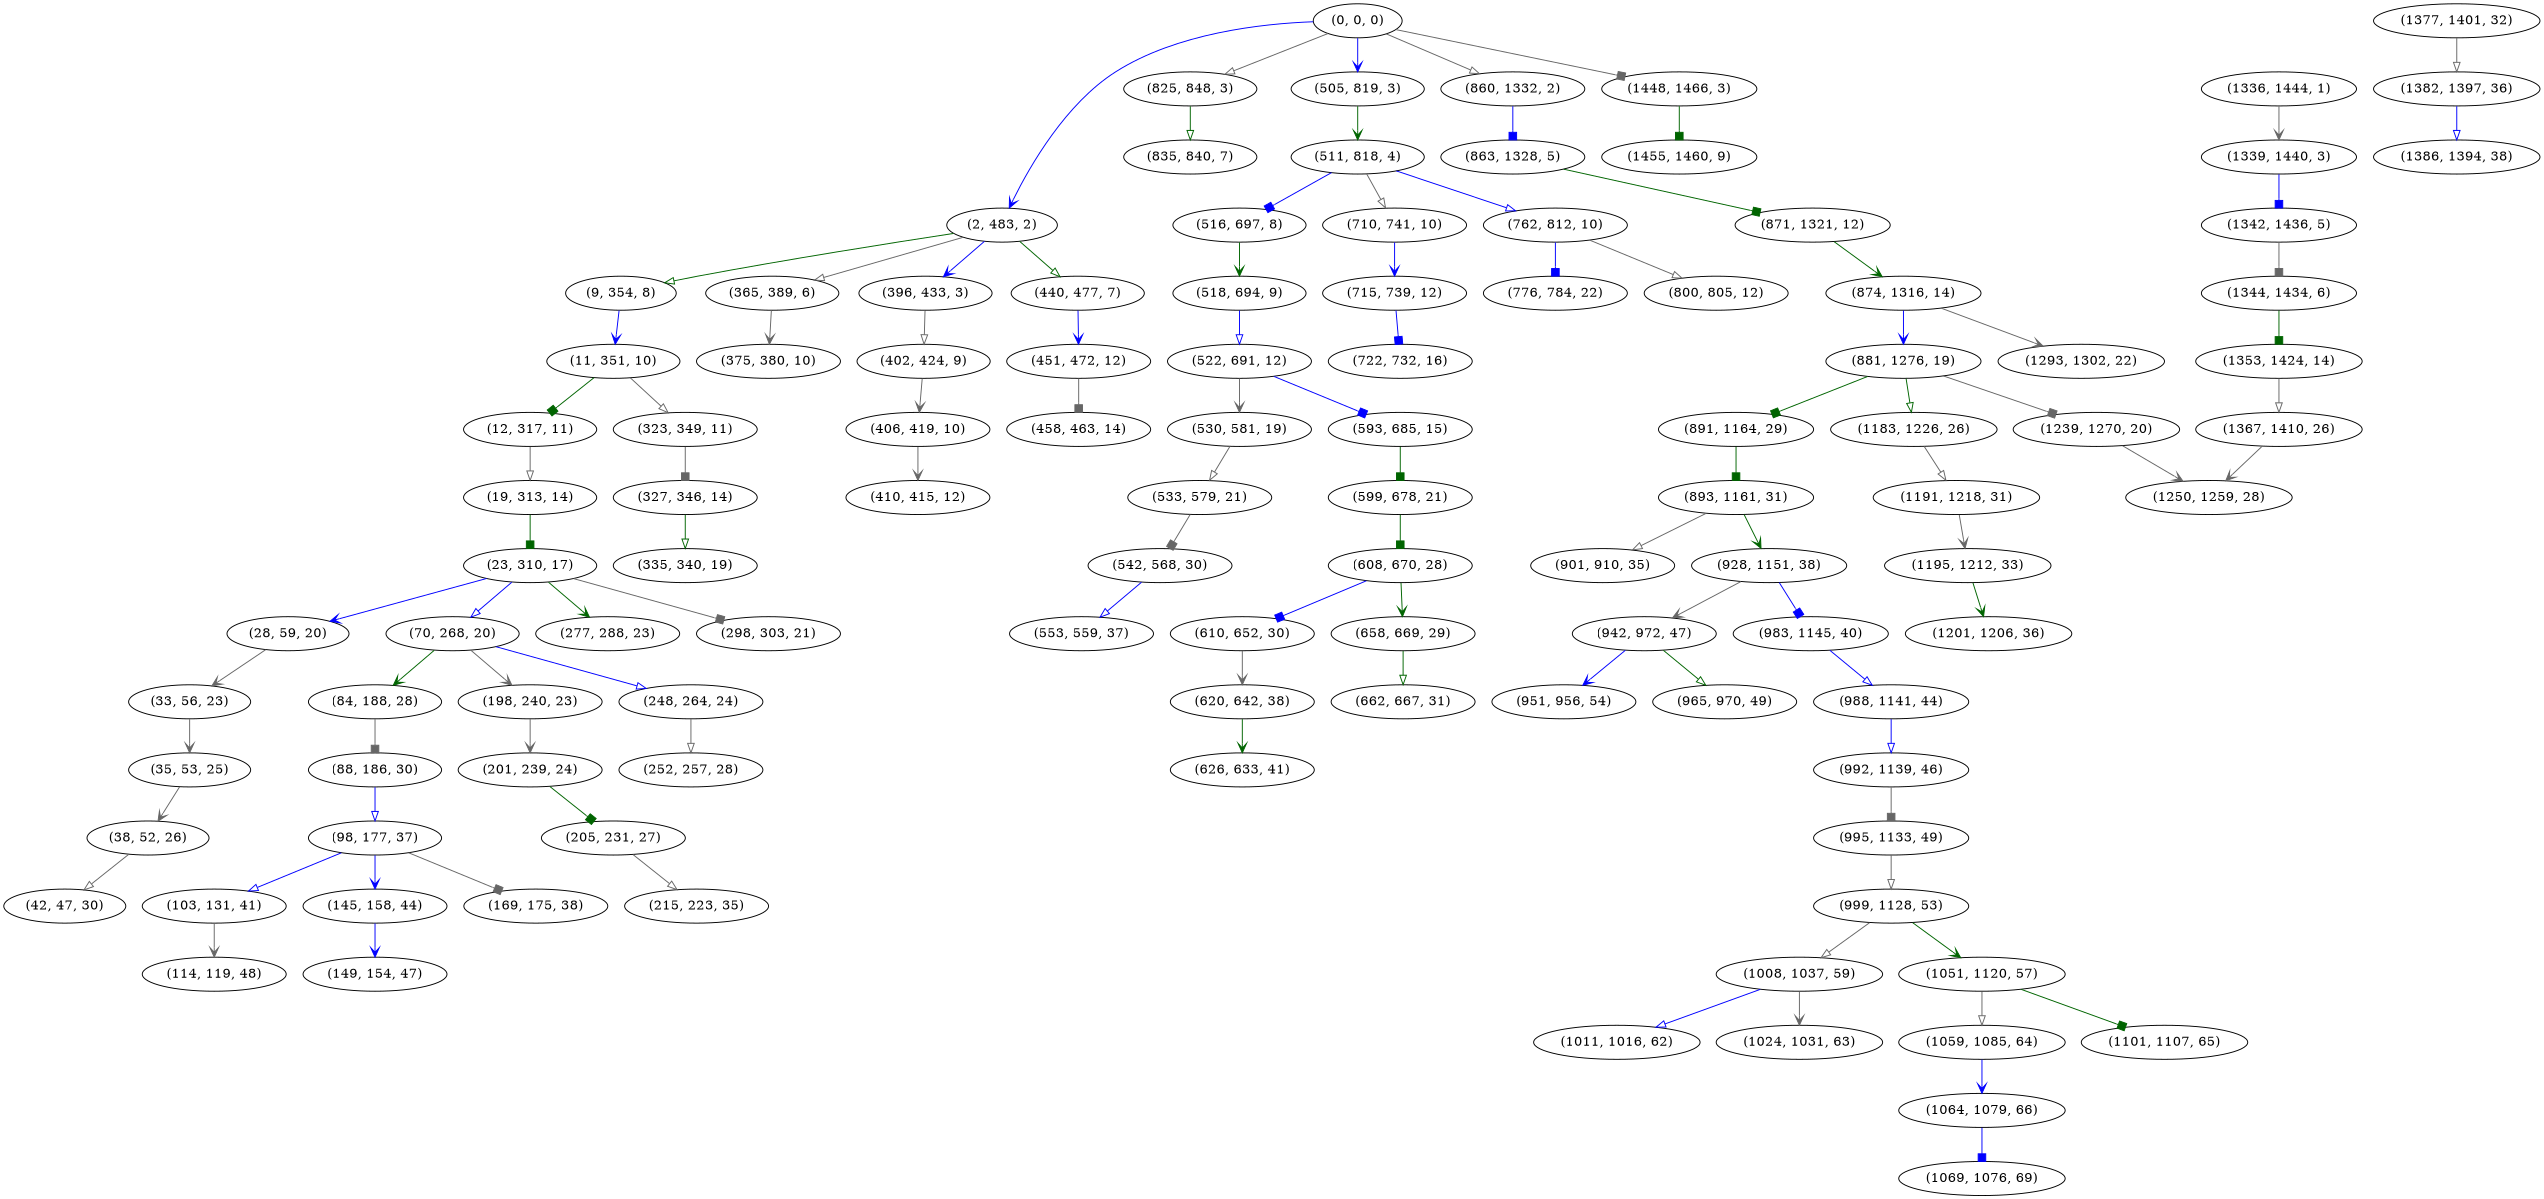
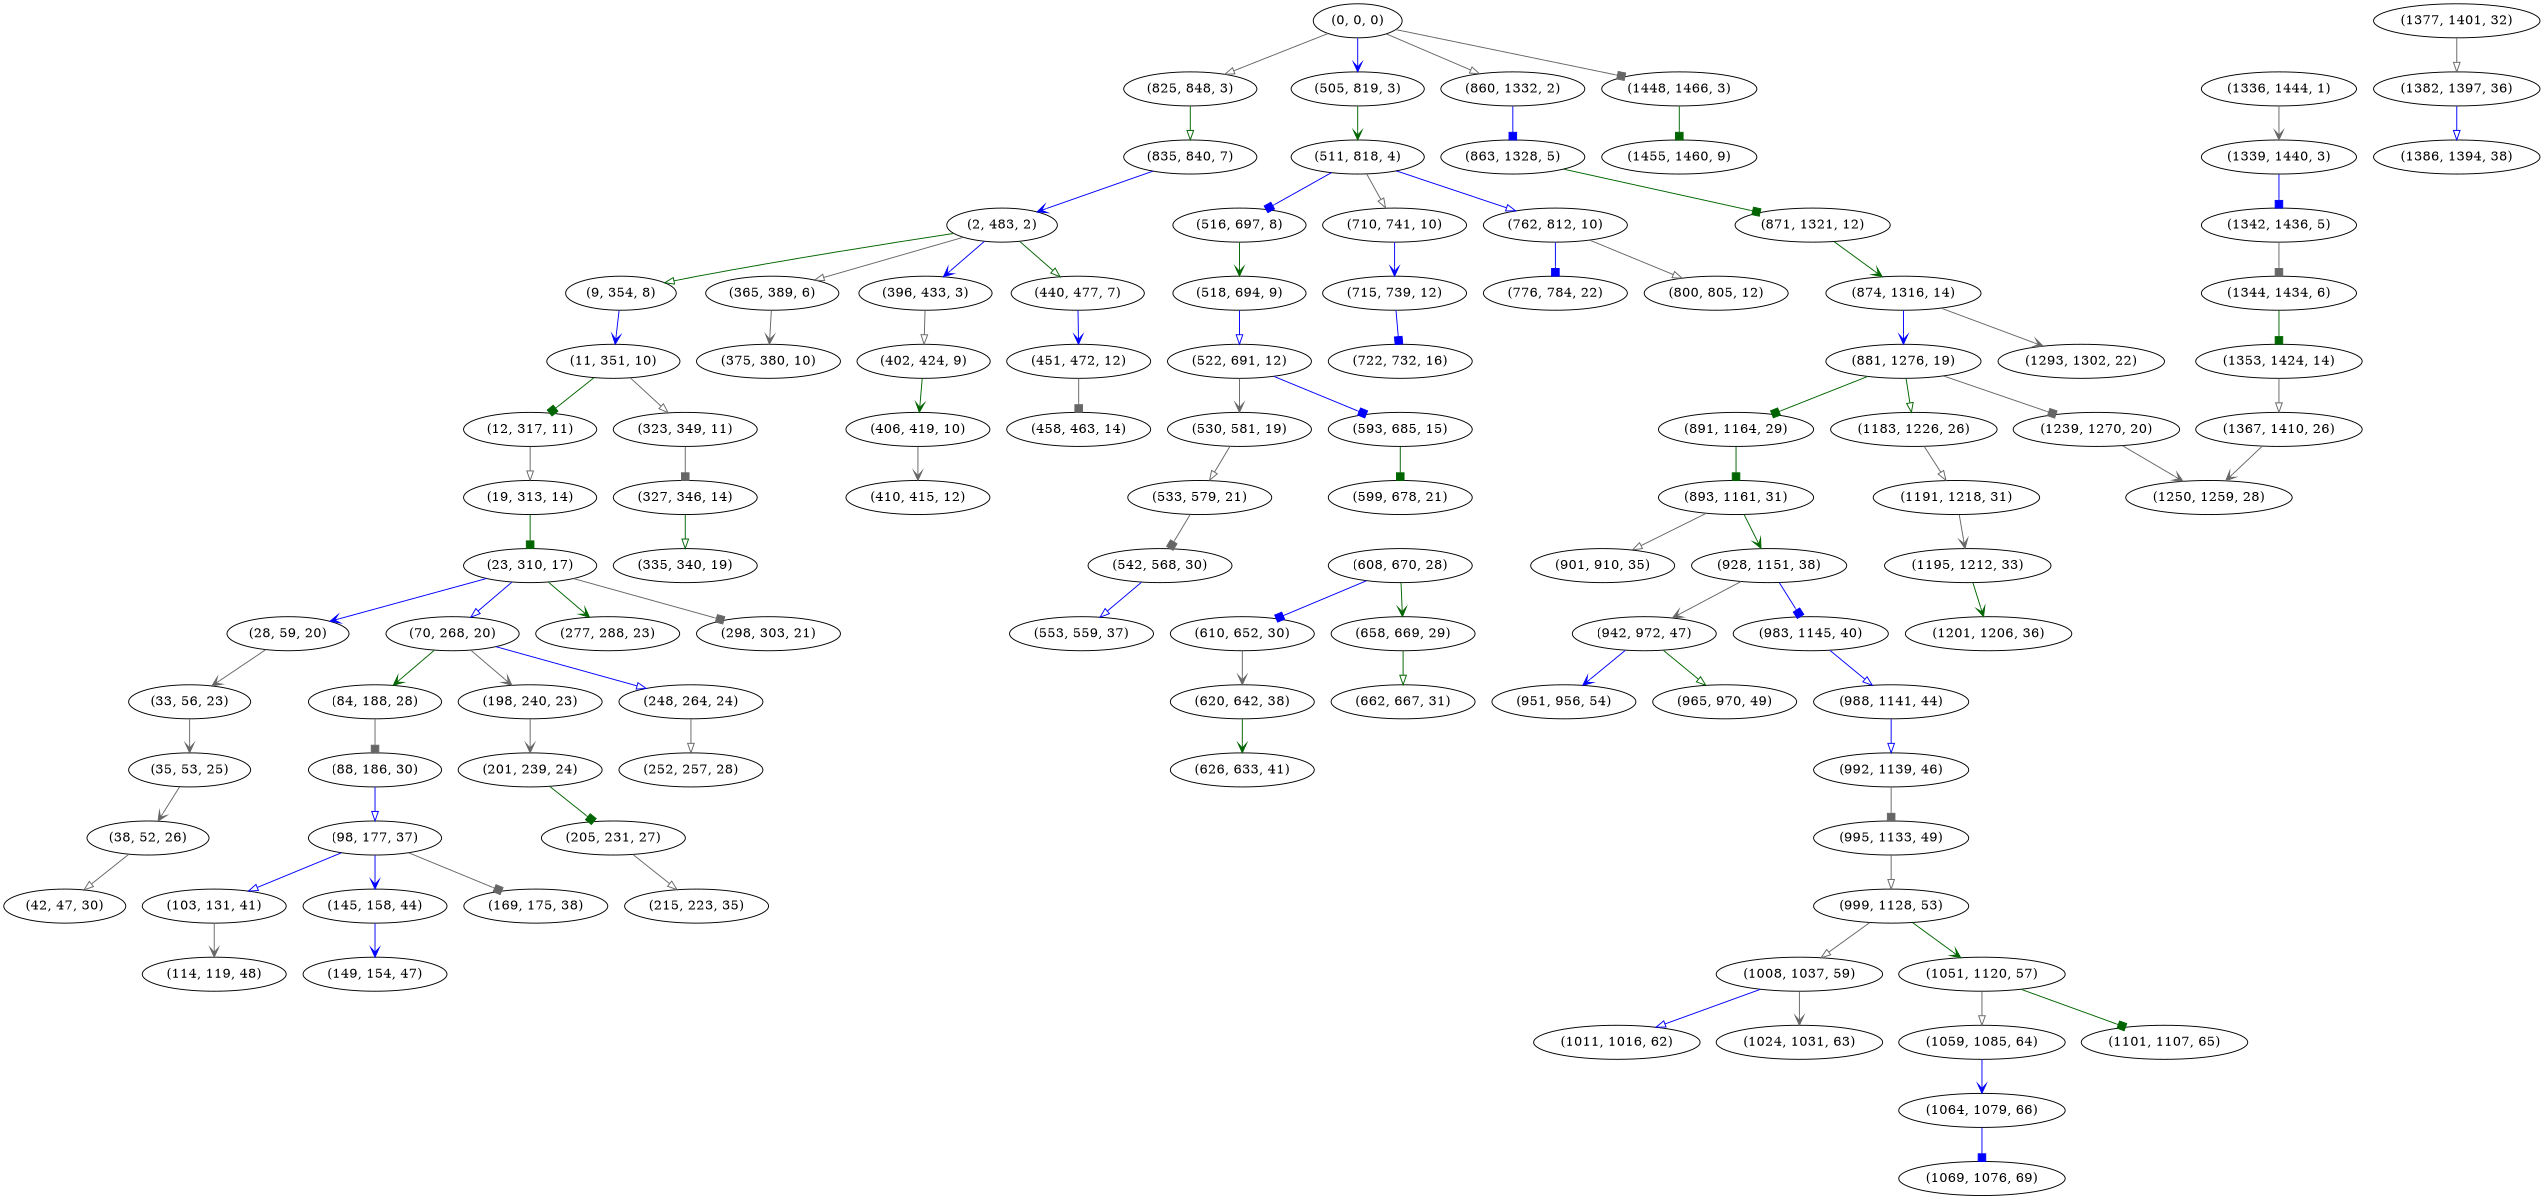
(1133, 62) -> (1100, 190)
(921, 391) -> (921, 391)
(1400, 527) -> none
